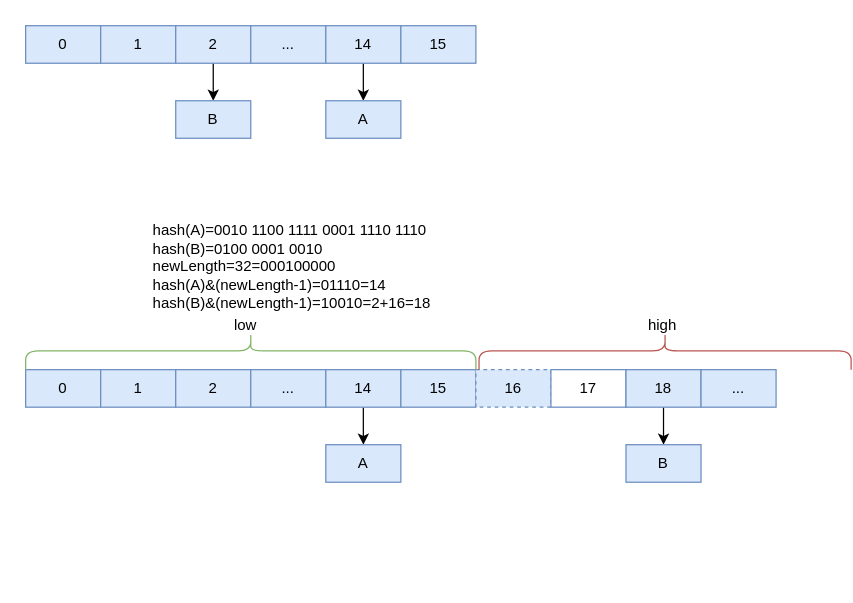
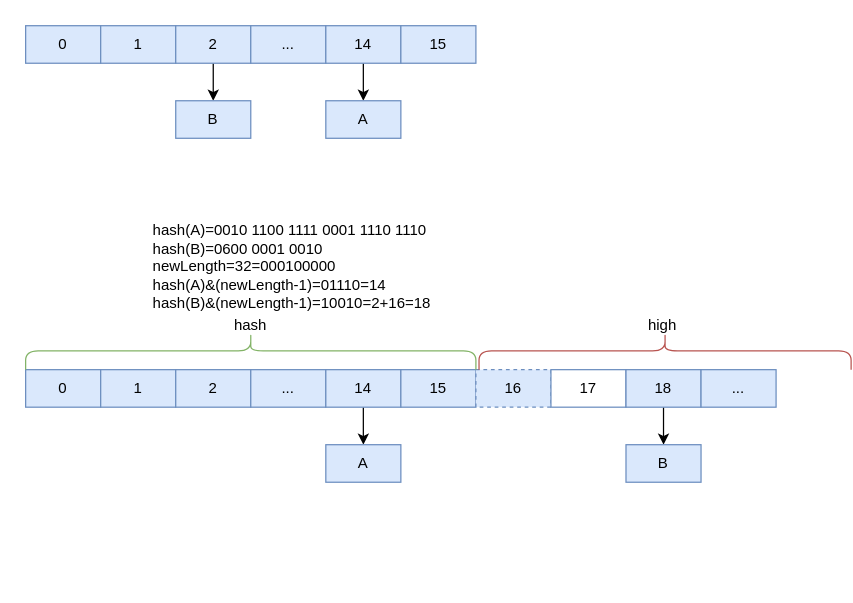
(300, 276) -> (300, 276)
(245, 326) -> (251, 326)
